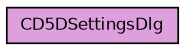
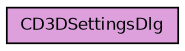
(92, 25) -> (92, 25)
